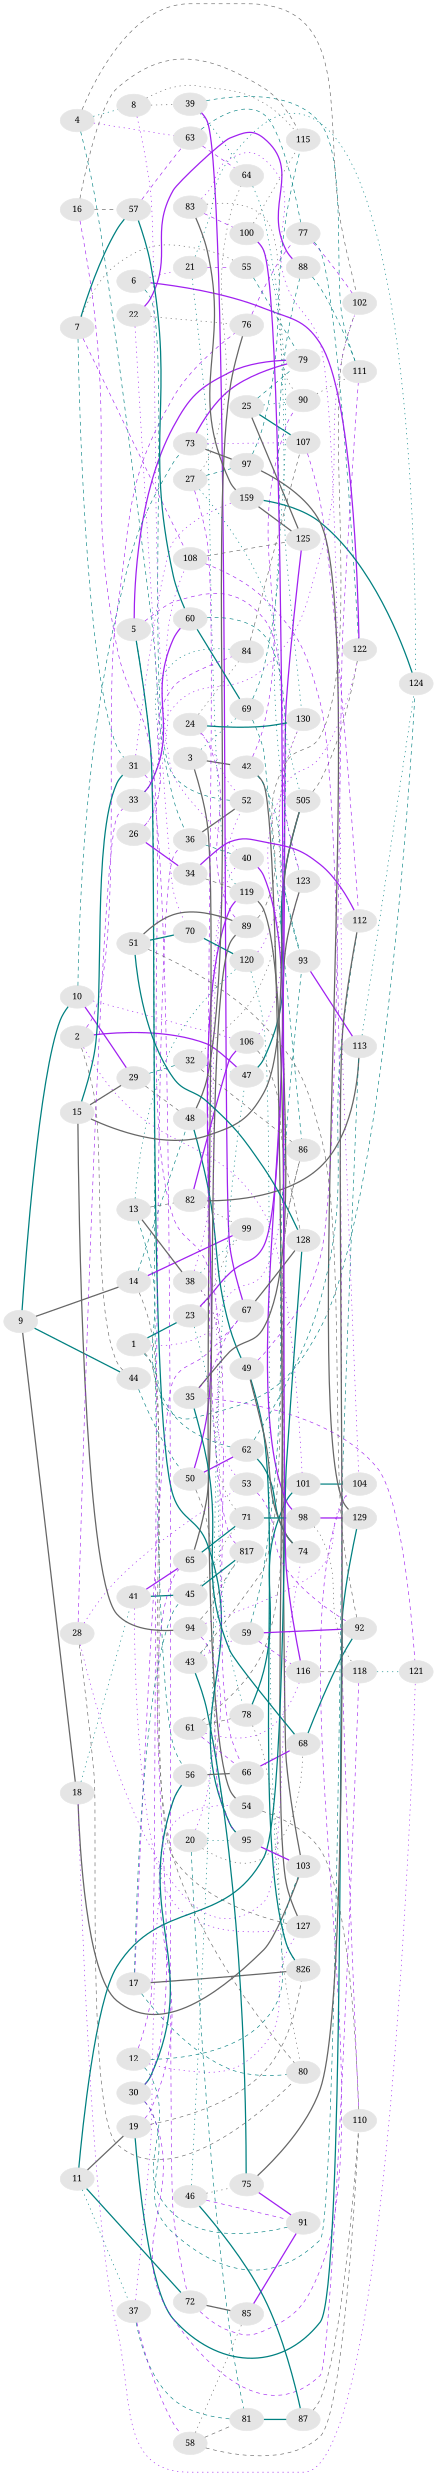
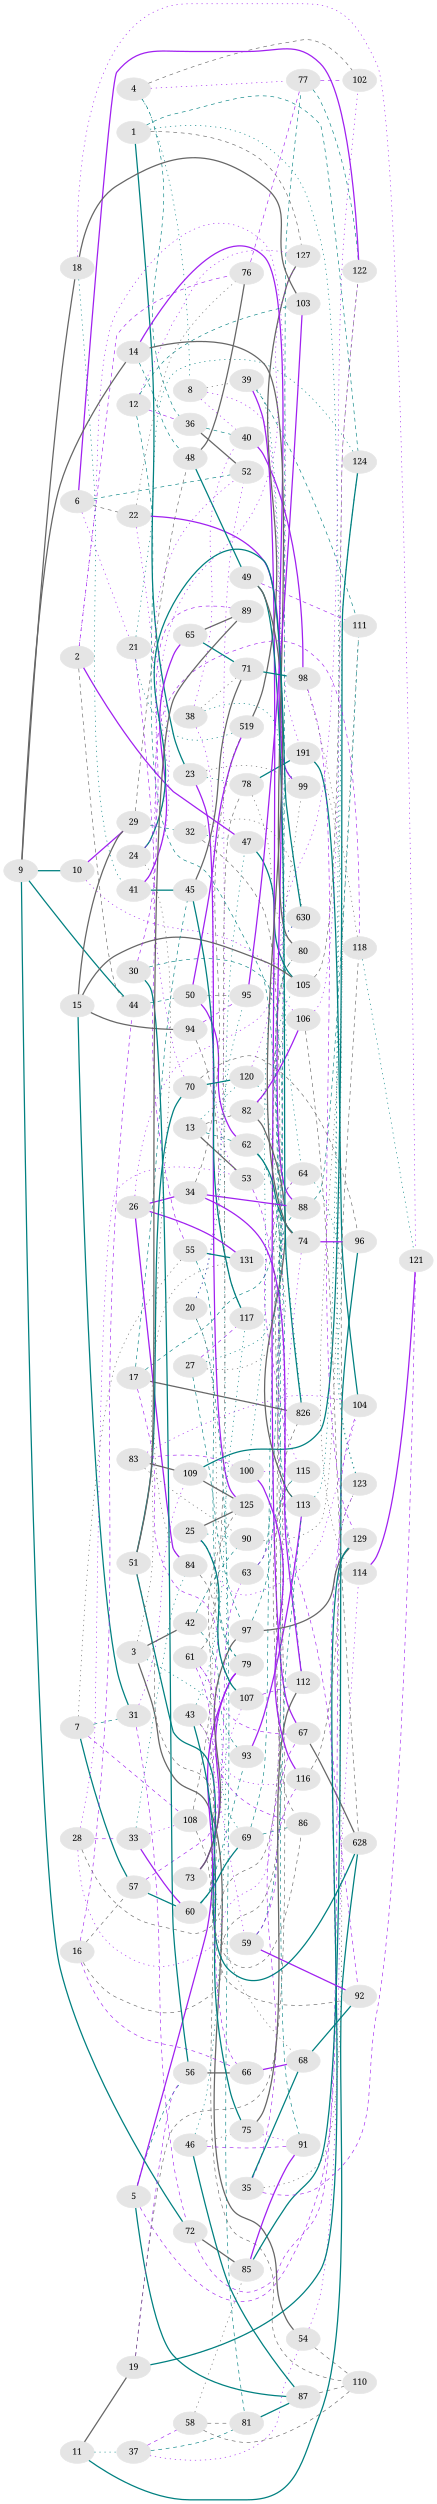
(226, 90) -> (283, 909)
(134, 129) -> (218, 85)
(275, 187) -> (275, 1472)
(247, 498) -> (190, 1474)
none -> (106, 509)
(271, 583) -> (206, 1594)
(341, 597) -> none
(172, 689) -> (149, 1346)
(99, 712) -> none
(303, 719) -> (303, 918)
(303, 801) -> (303, 986)
(247, 893) -> (247, 727)
(286, 1155) -> (341, 1860)
none -> (247, 1200)
(303, 1240) -> (360, 1843)
none -> (360, 1242)
(162, 1246) -> (219, 1154)
none -> (247, 1261)
(264, 1272) -> (334, 411)
(281, 1298) -> (287, 1653)
(341, 1311) -> (213, 2152)
(281, 1315) -> none
none -> (110, 1479)
(303, 1484) -> (303, 753)
(184, 1514) -> (165, 2342)
(332, 1518) -> (328, 1088)
(247, 1552) -> (247, 1318)
(218, 1556) -> (218, 785)
none -> (360, 1573)
(302, 1582) -> (309, 1559)
(276, 1599) -> (243, 1800)
(179, 1874) -> (283, 593)
(166, 1905) -> none
(275, 2204) -> (275, 2138)
(134, 2241) -> (35, 1567)
